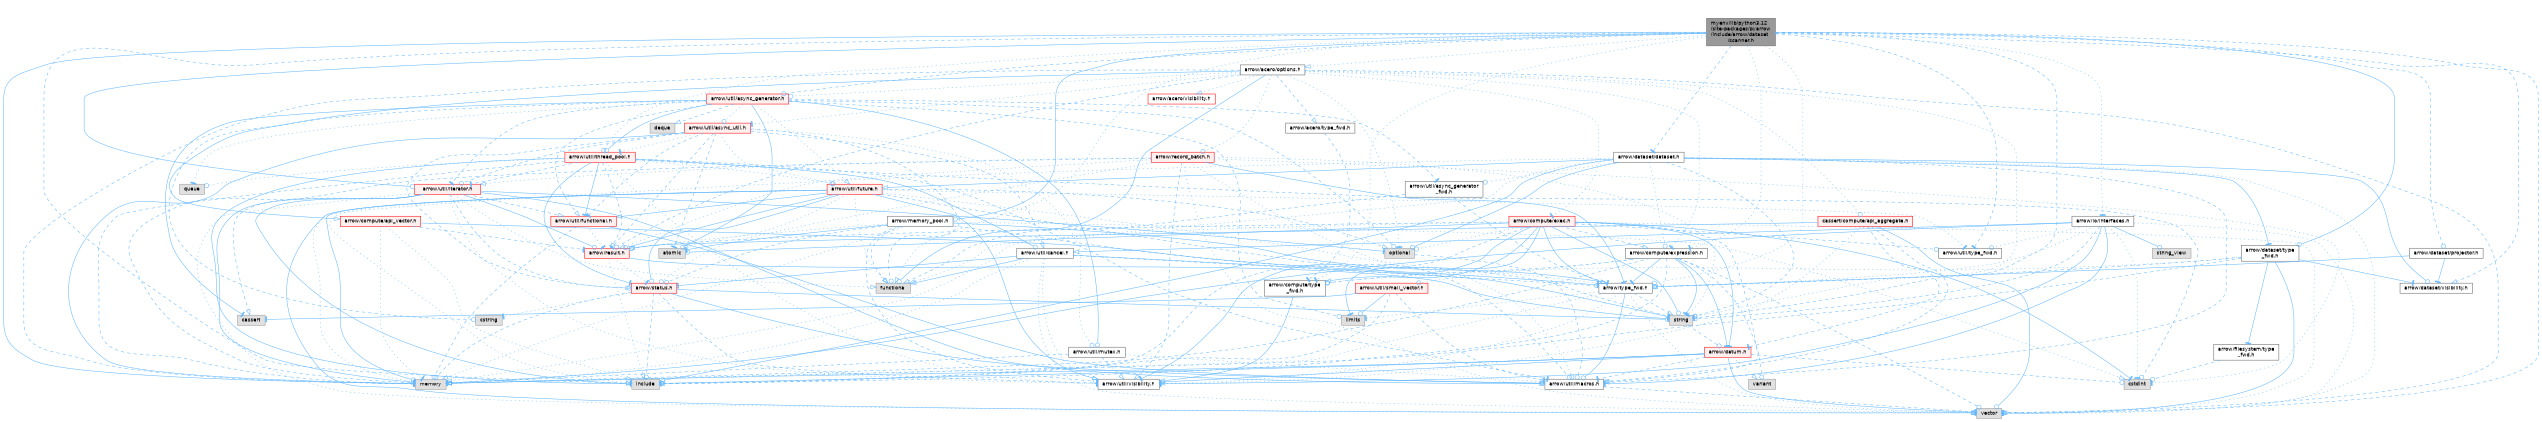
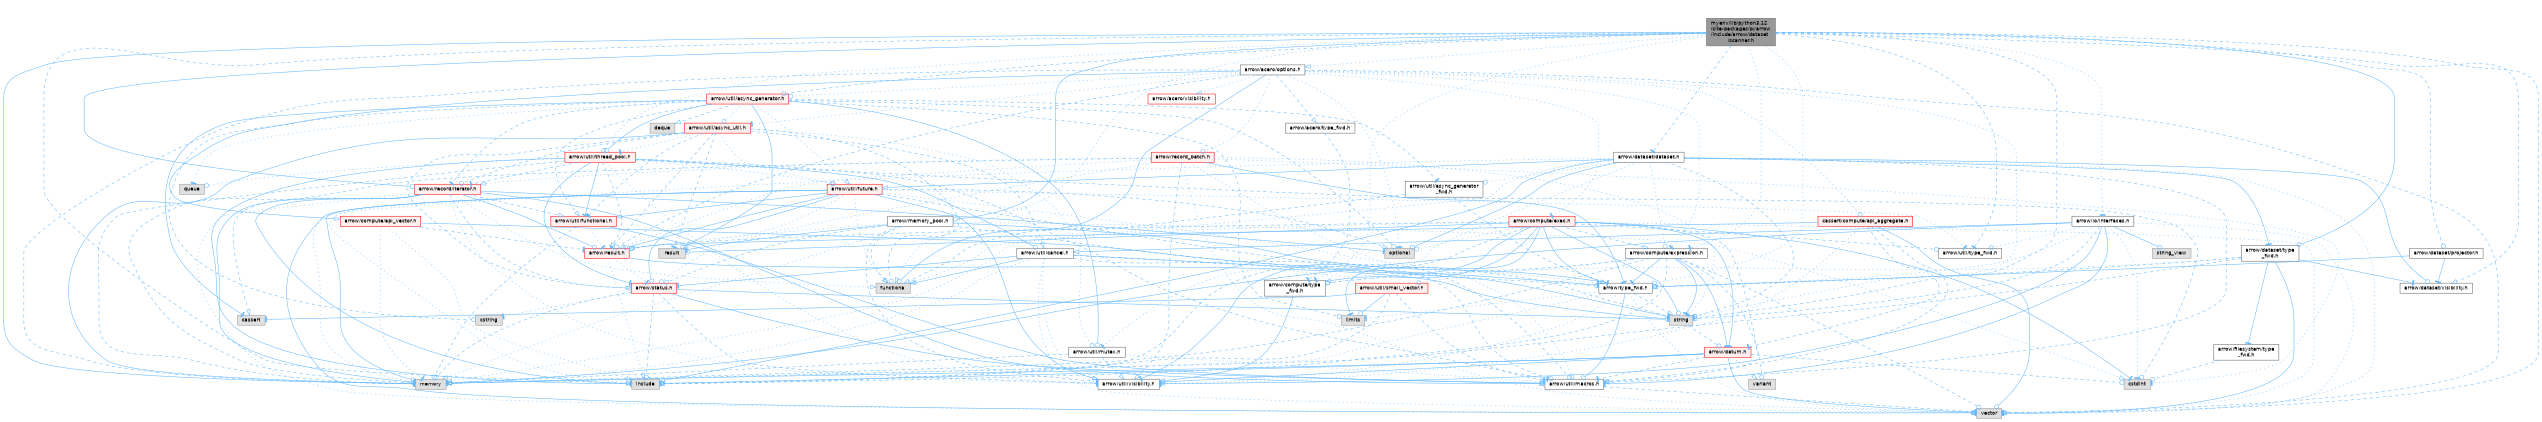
(448, 189) -> (448, 189)
(672, 253) -> (672, 253)
(1512, 267) -> (1445, 288)
none -> (1344, 276)
